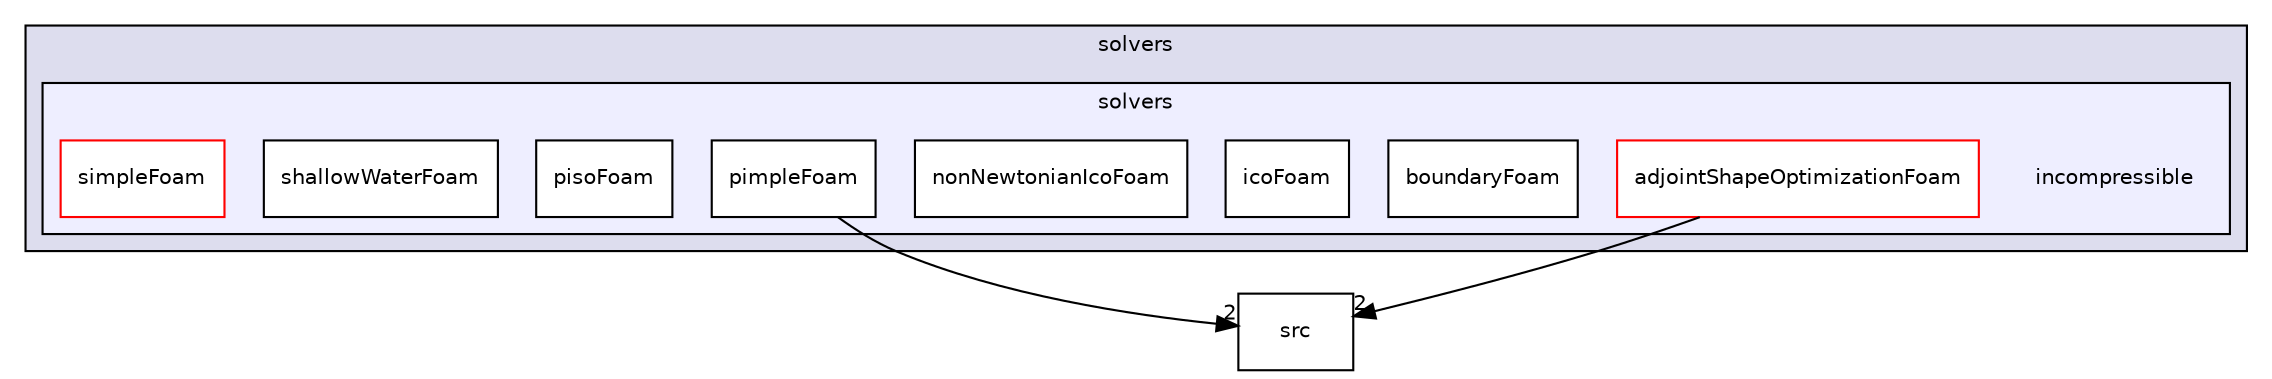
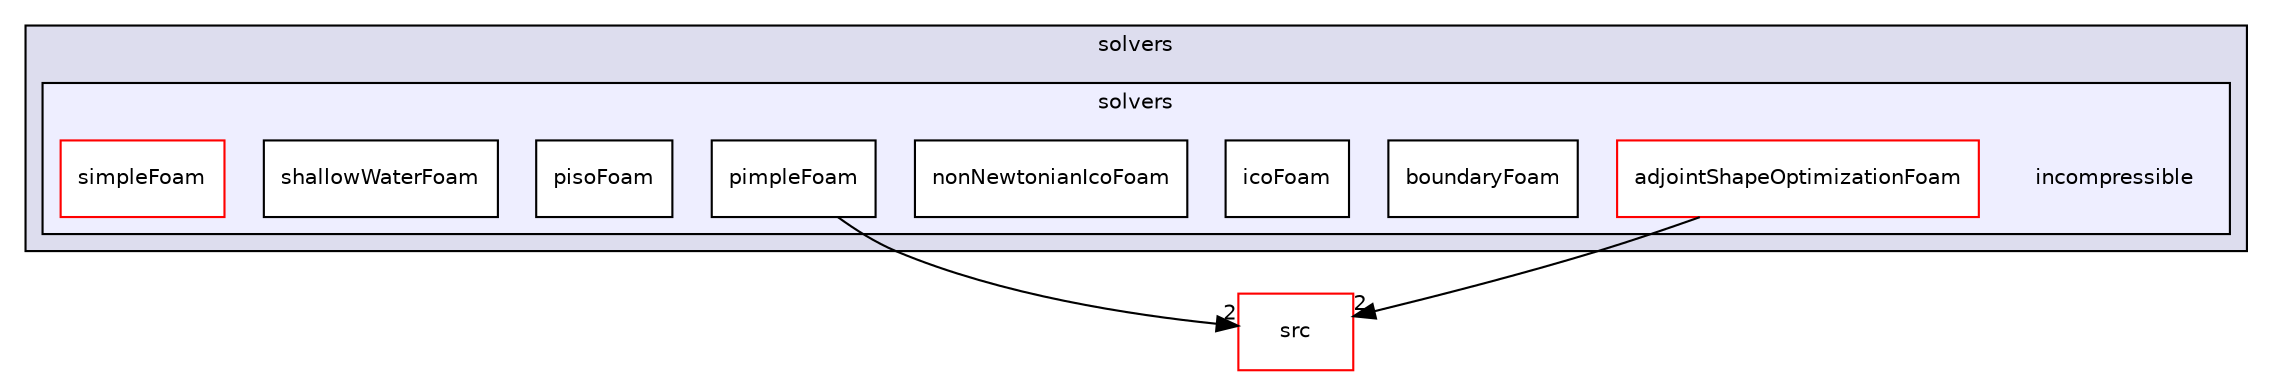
(1296, 332) -> (1296, 332)
